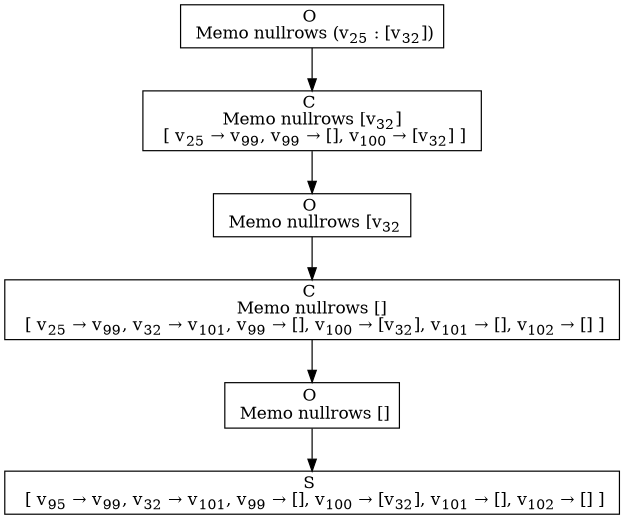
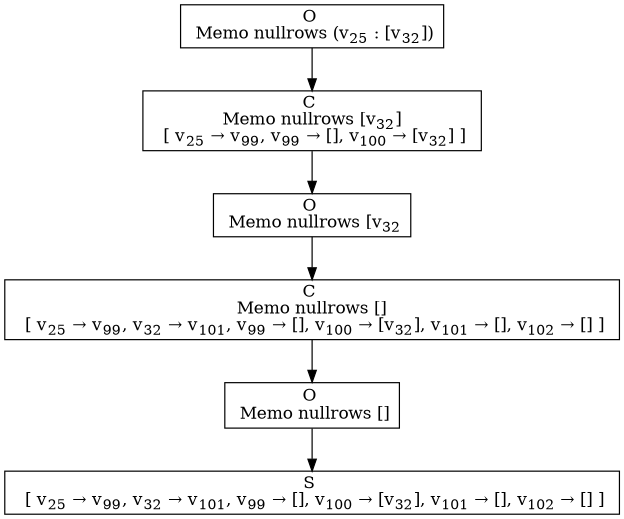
(57, 500) -> (57, 500)
